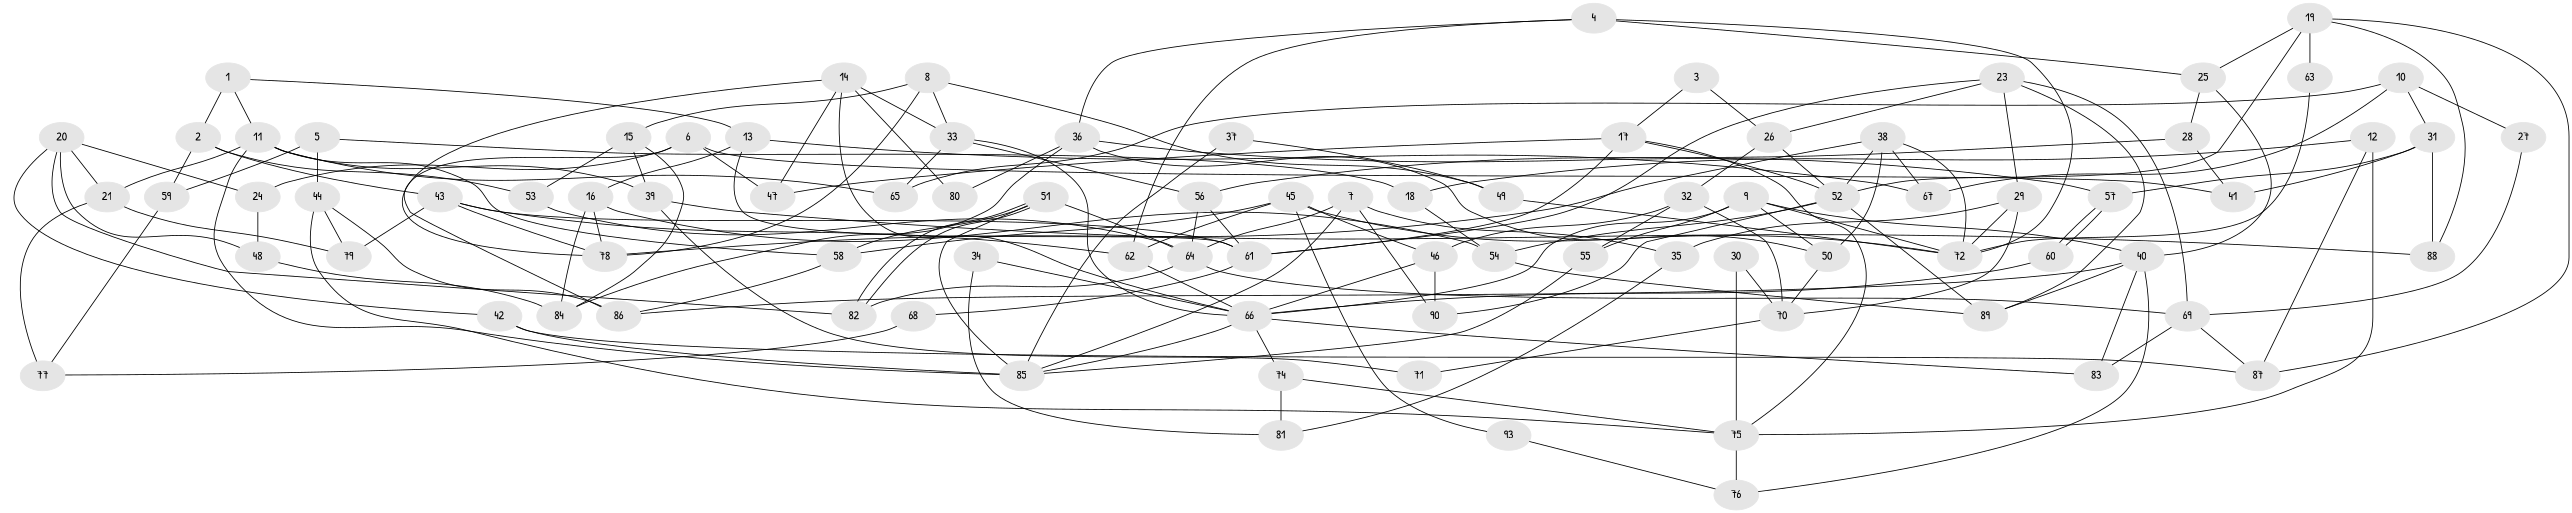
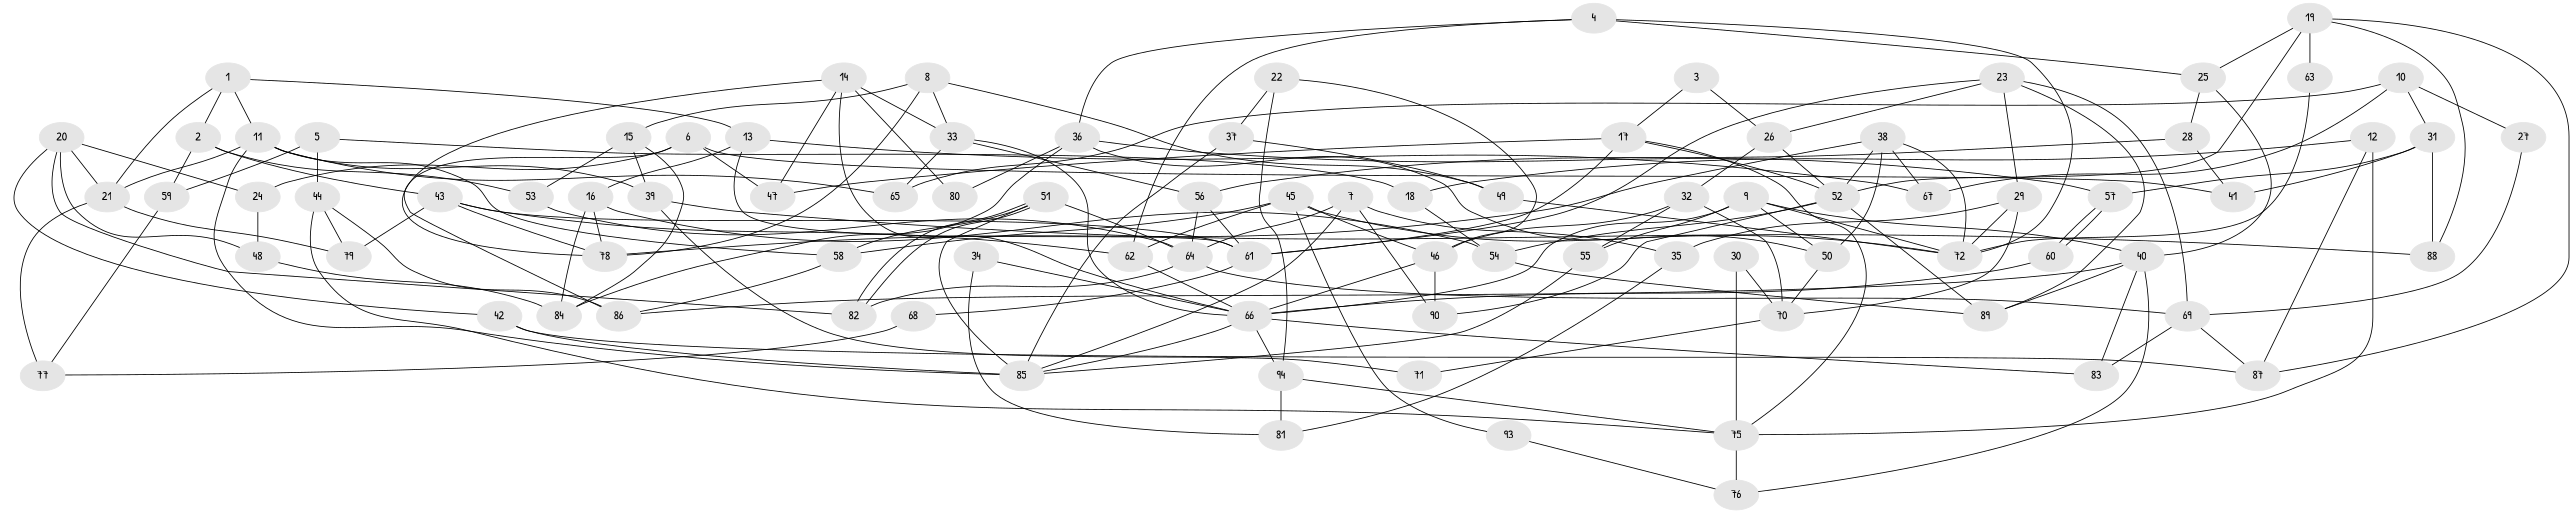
none -> (1277, 78)
none -> (160, 131)
(1281, 376) -> (1281, 376)
